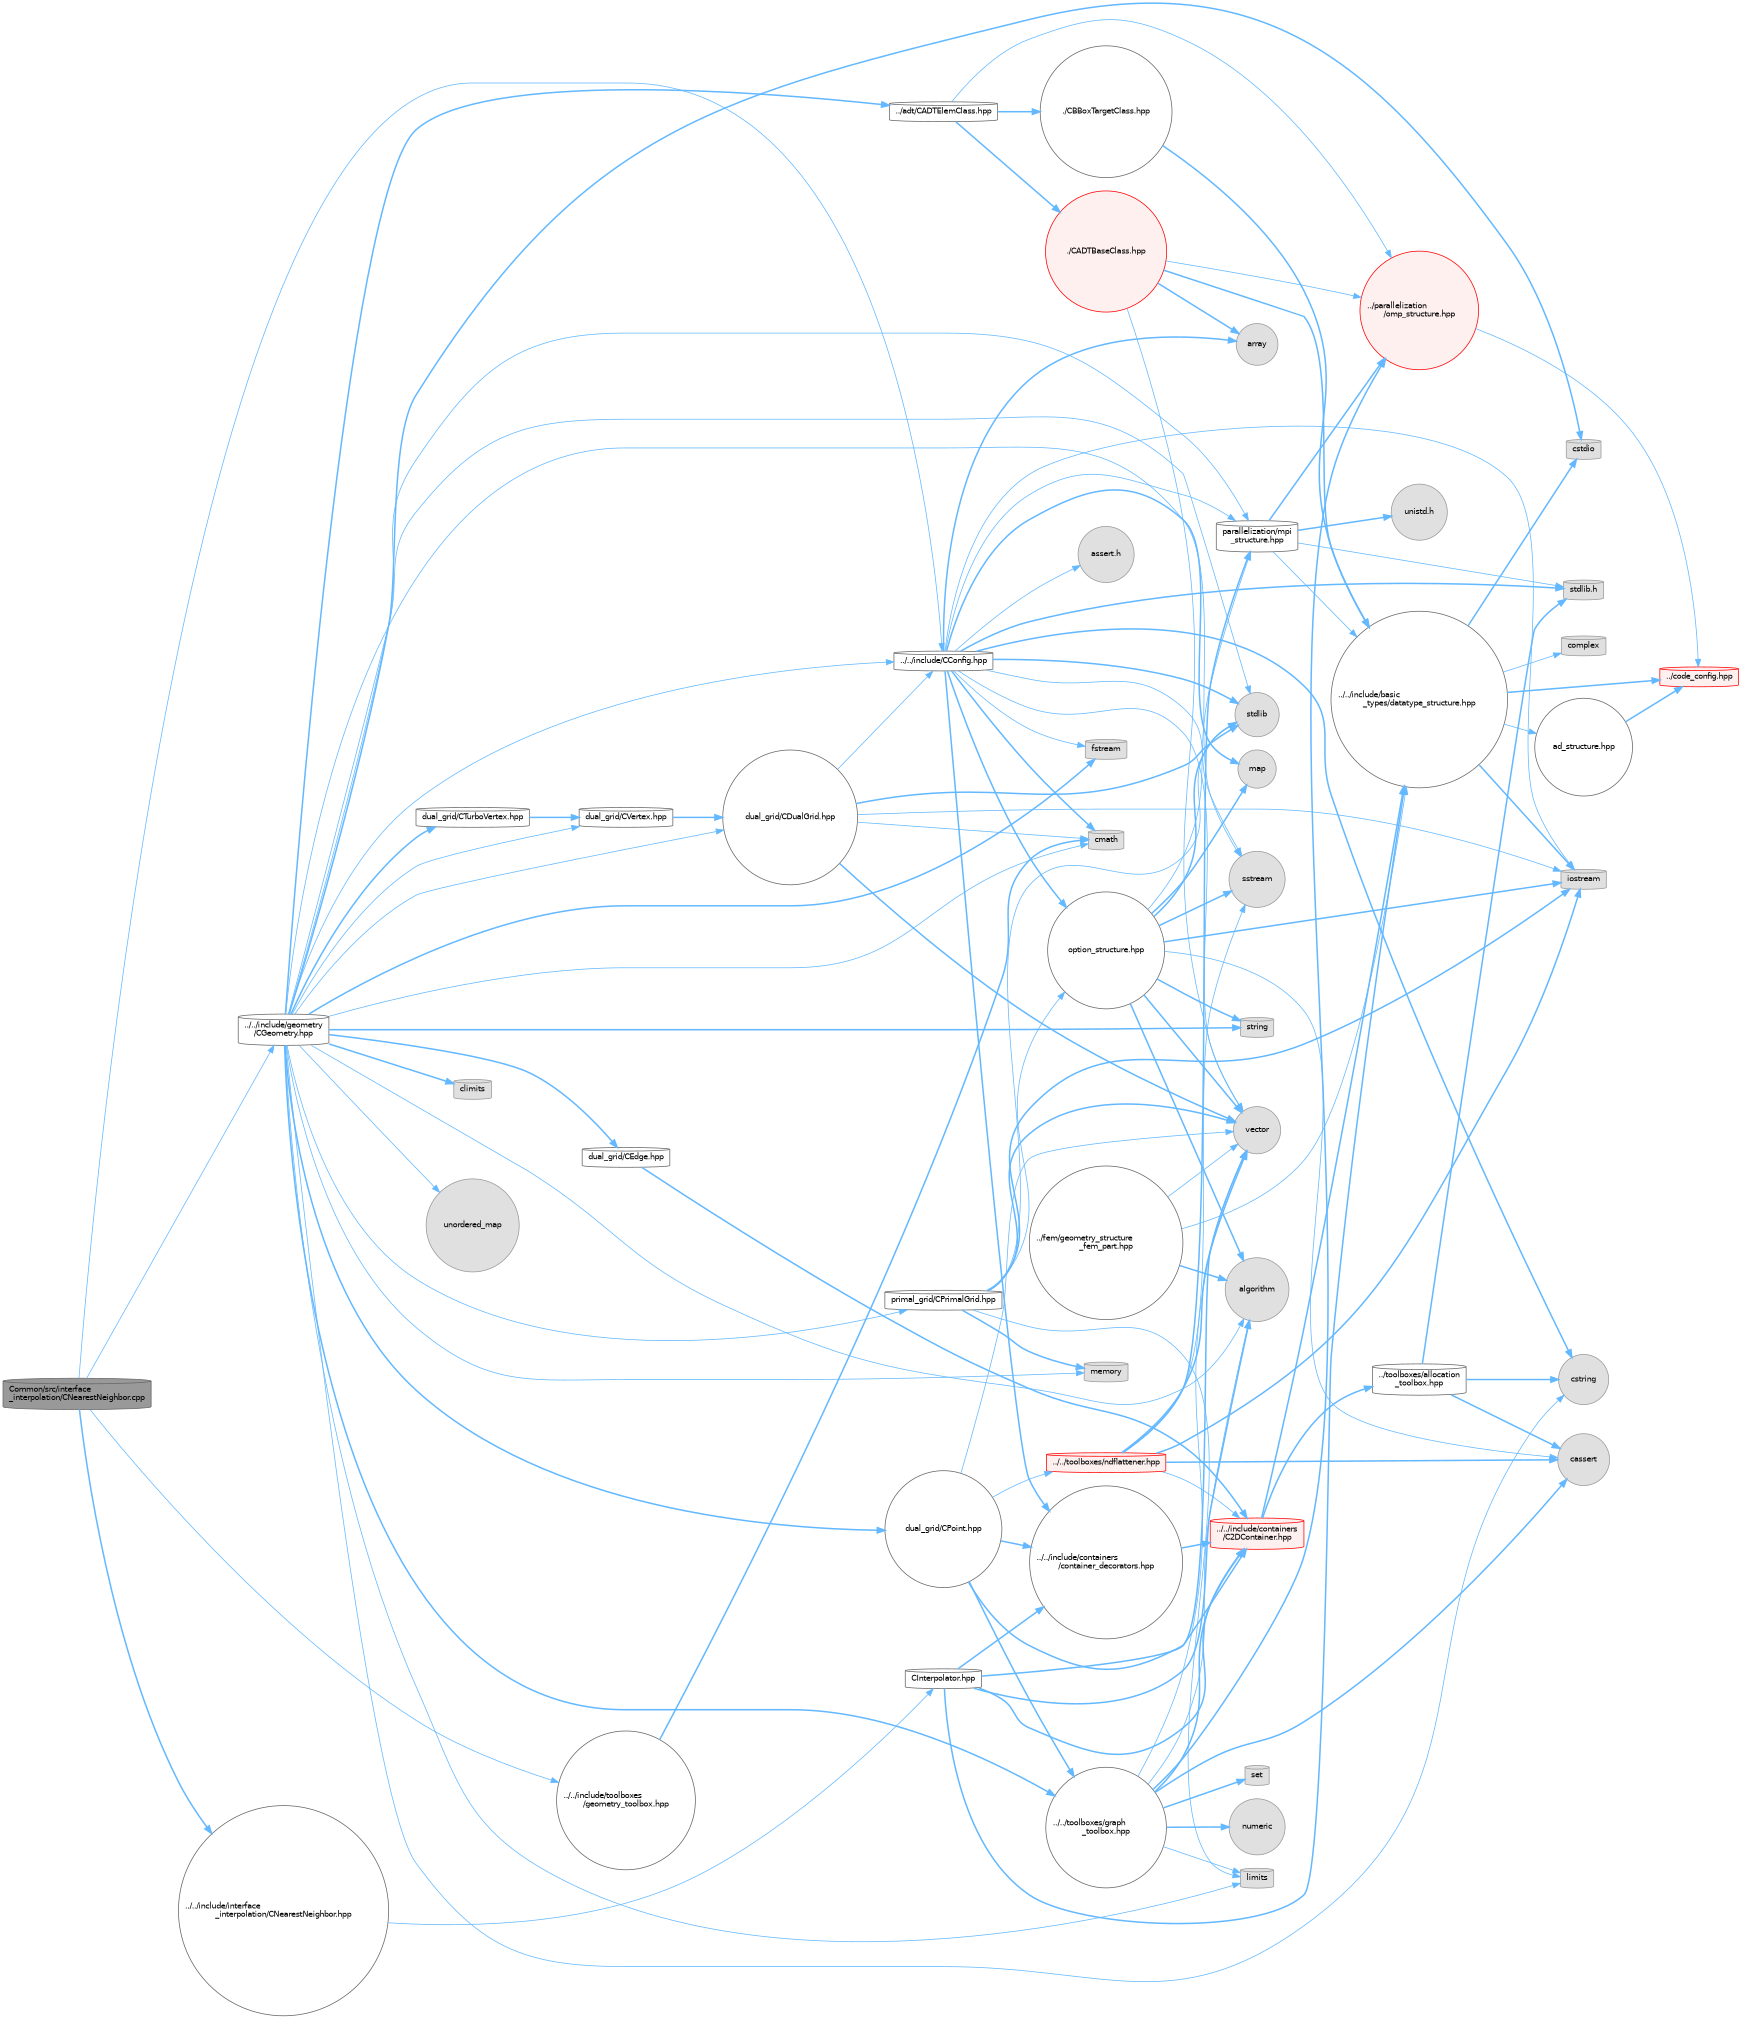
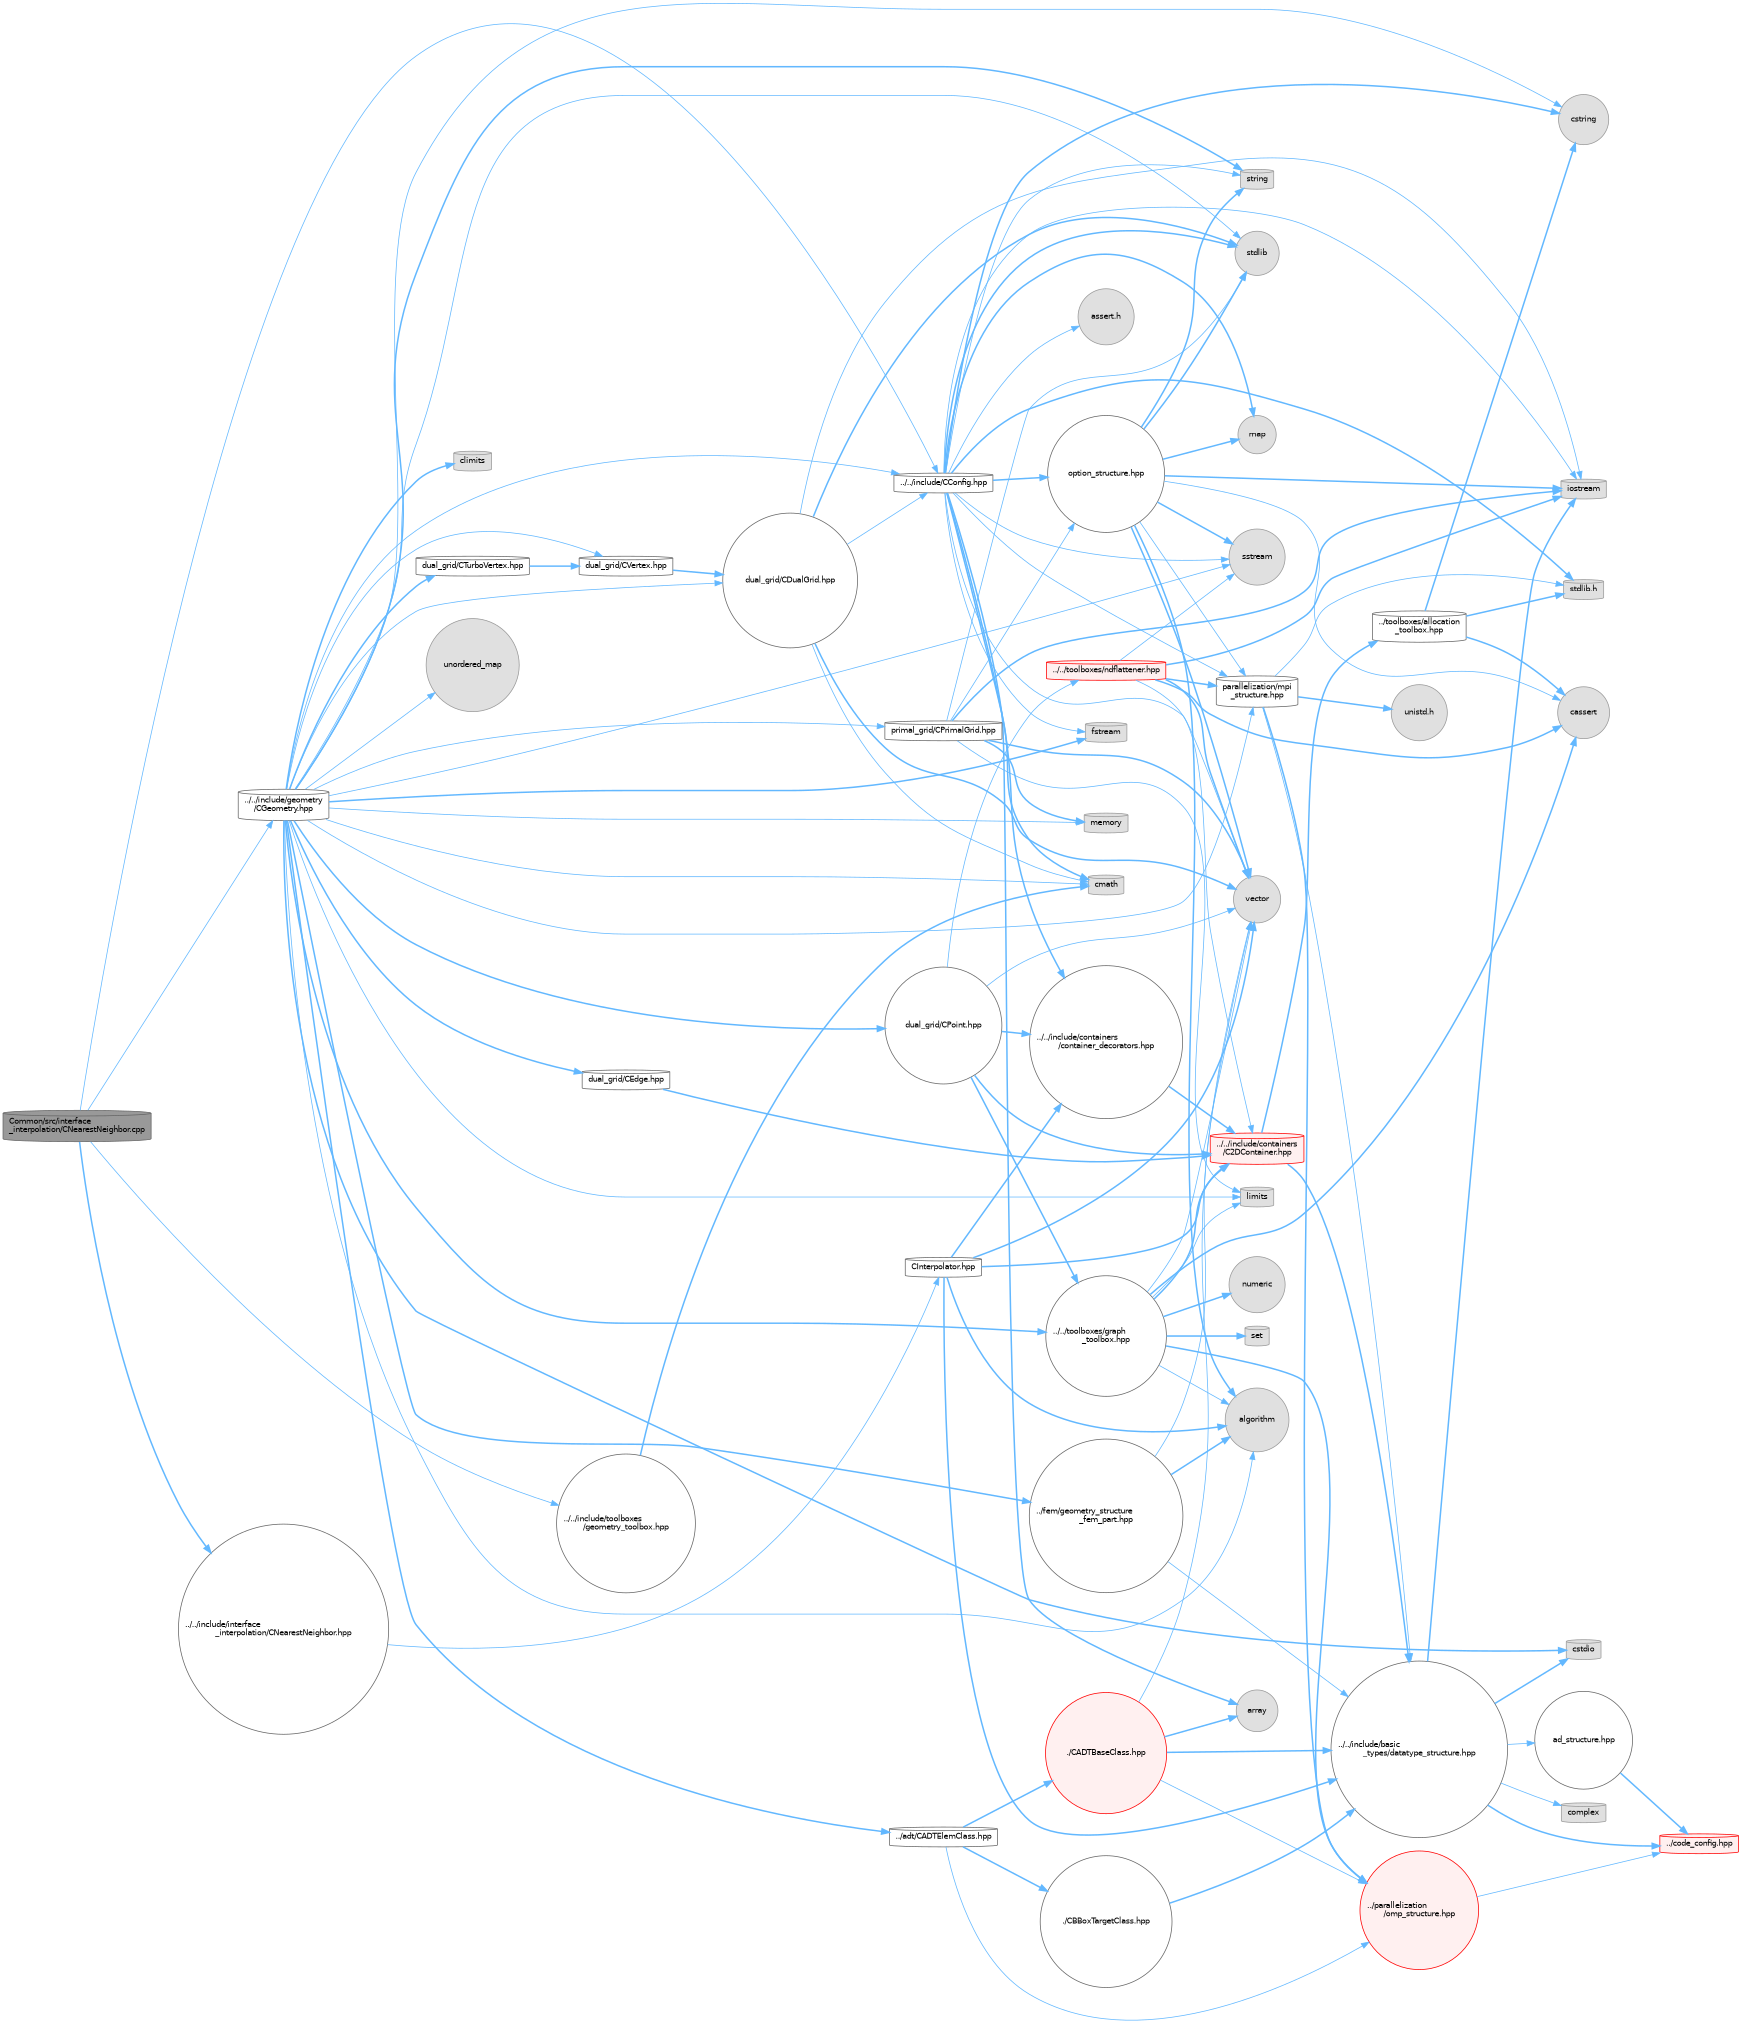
none -> (1008, 231)
none -> (420, 1417)
